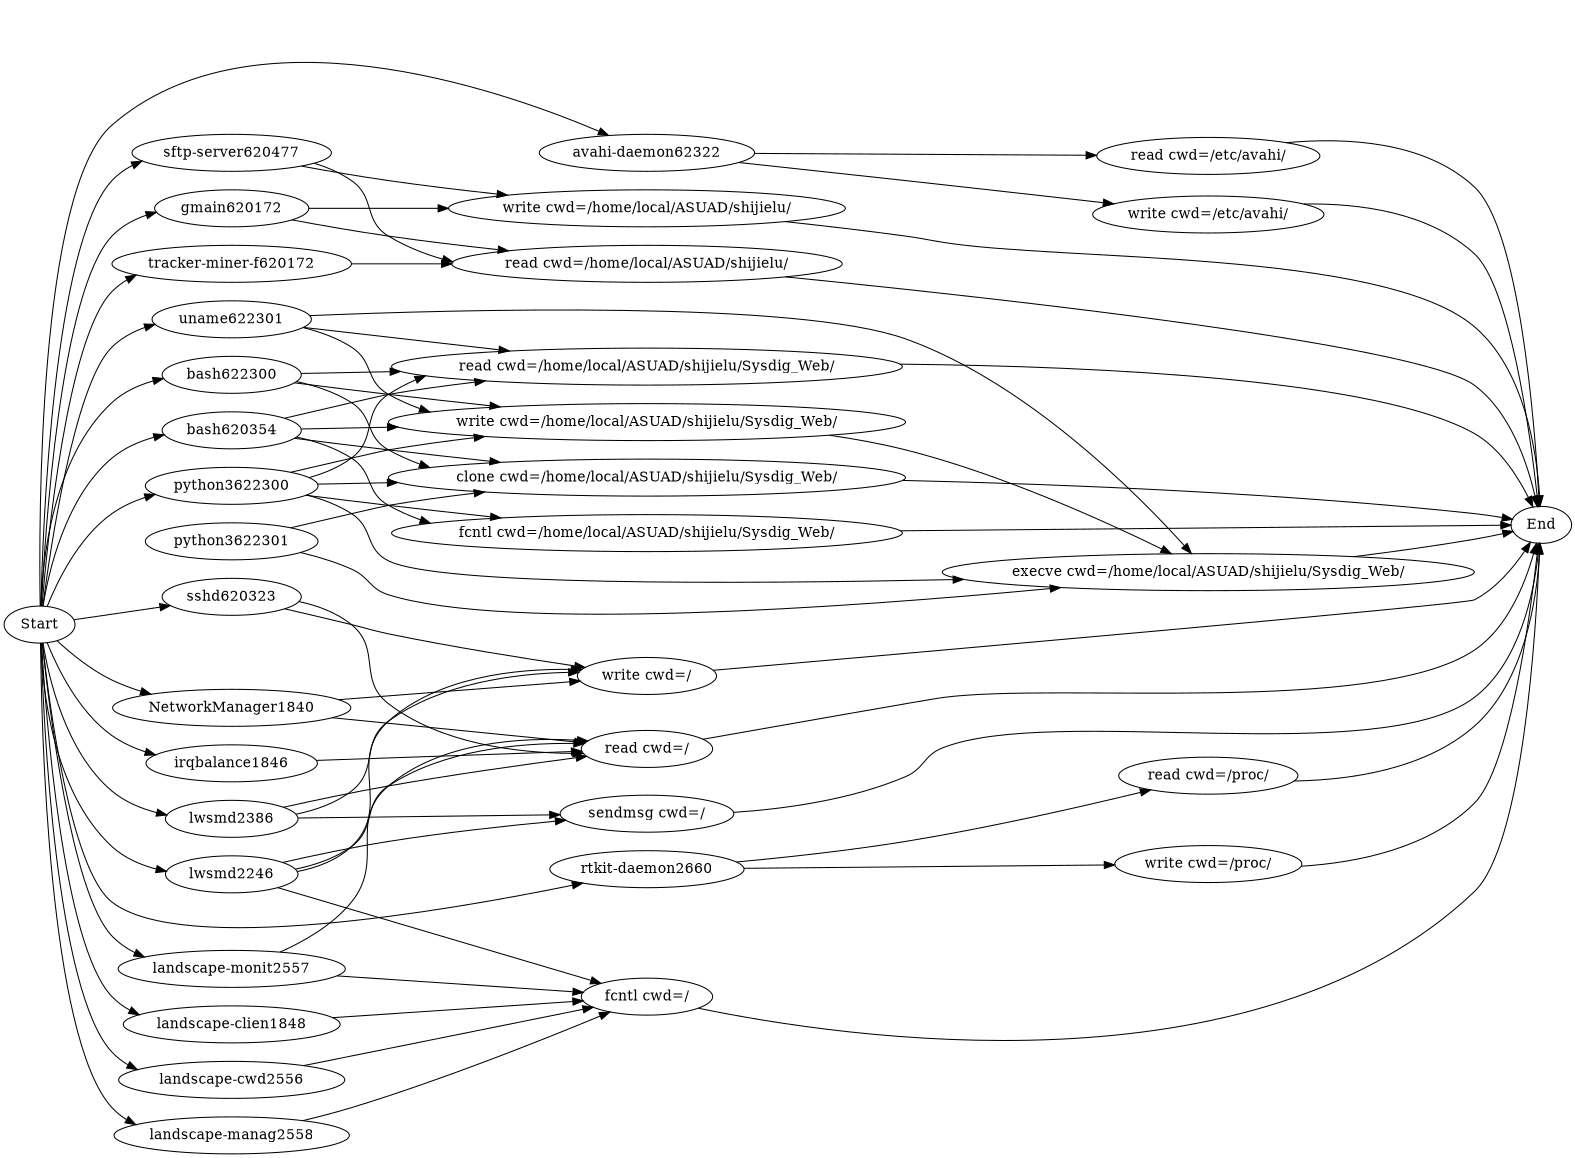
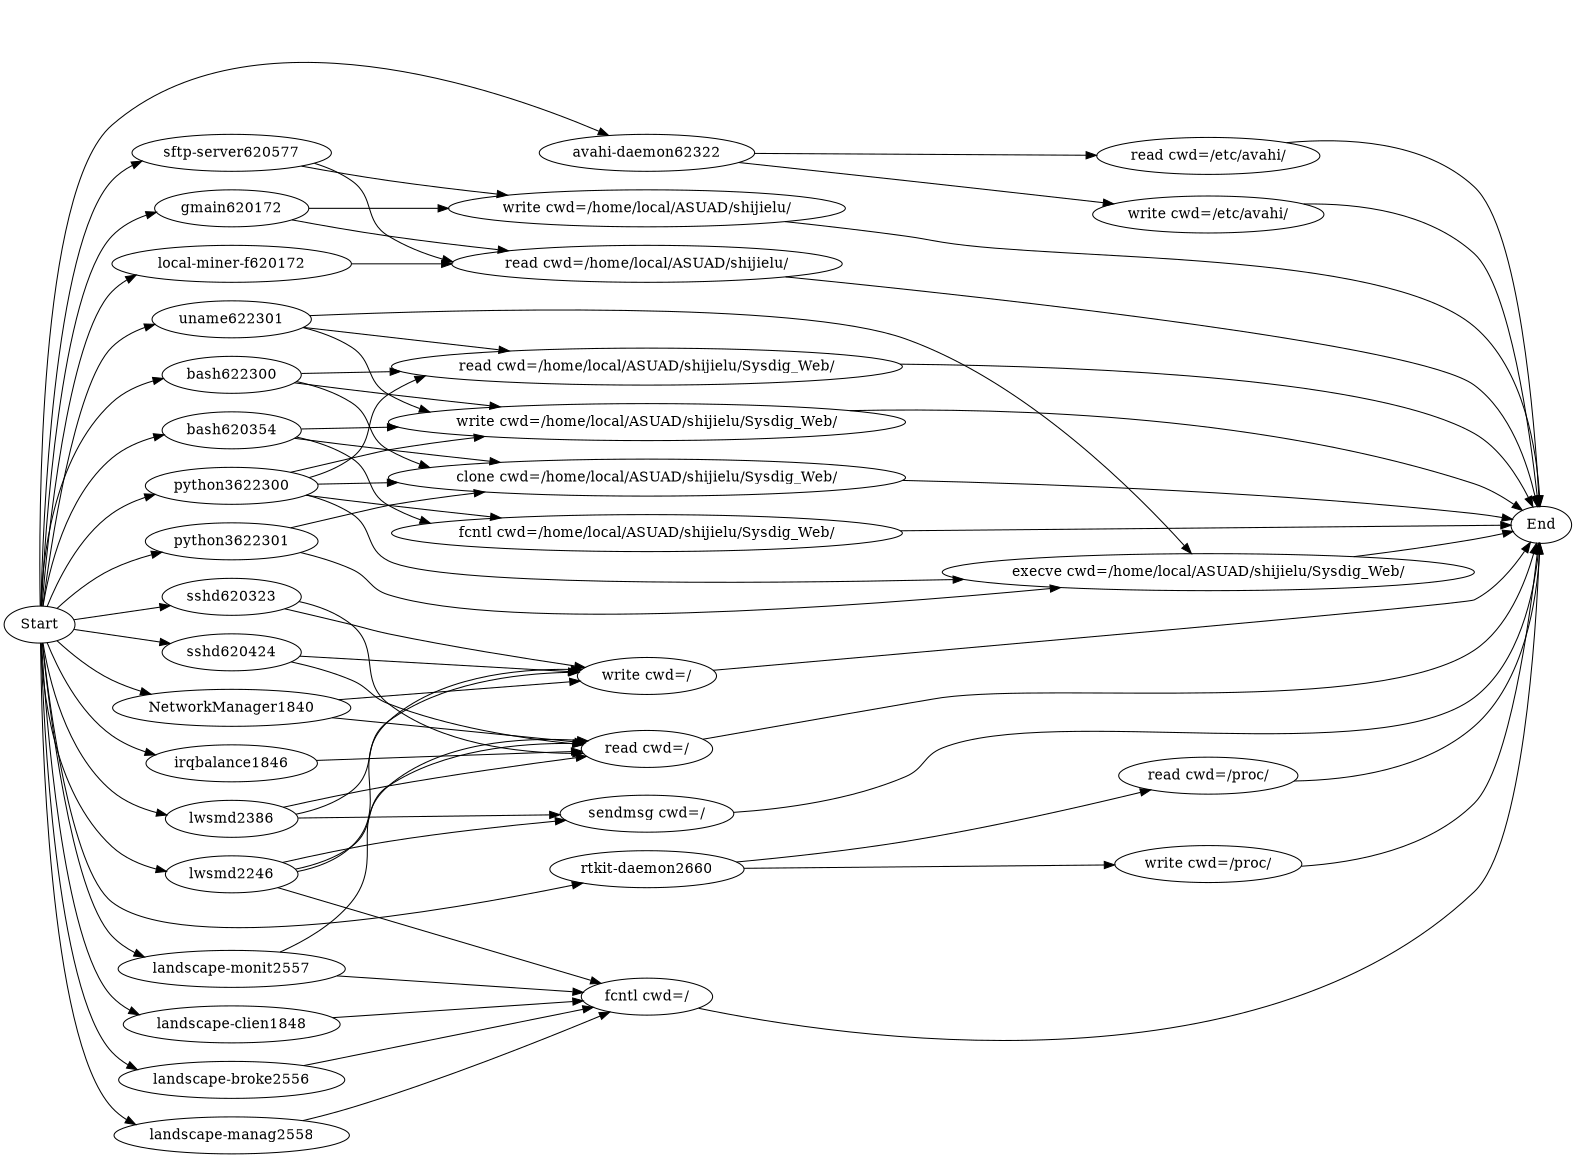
(232, 153) -> (232, 153)
(232, 264) -> (232, 264)
(369, 399) -> none
(992, 477) -> (1187, 425)
none -> (101, 575)
none -> (232, 652)
(232, 1080) -> (232, 1080)
